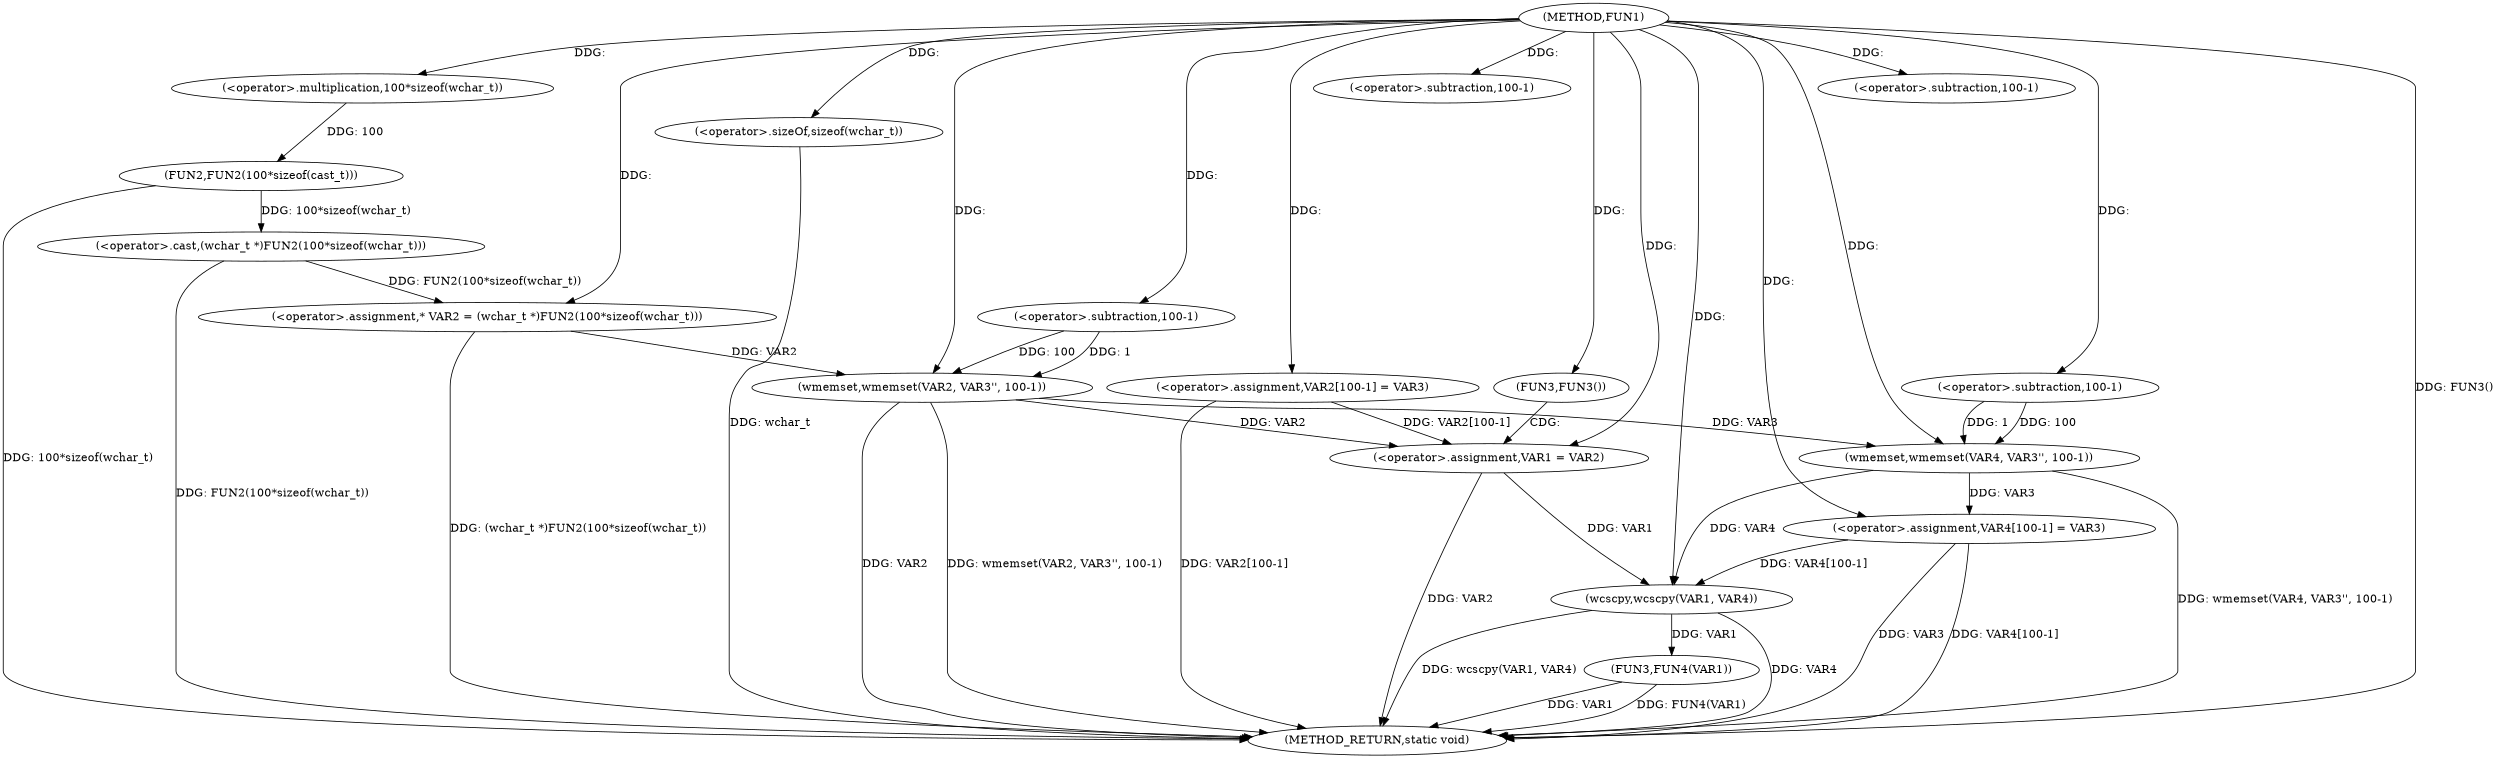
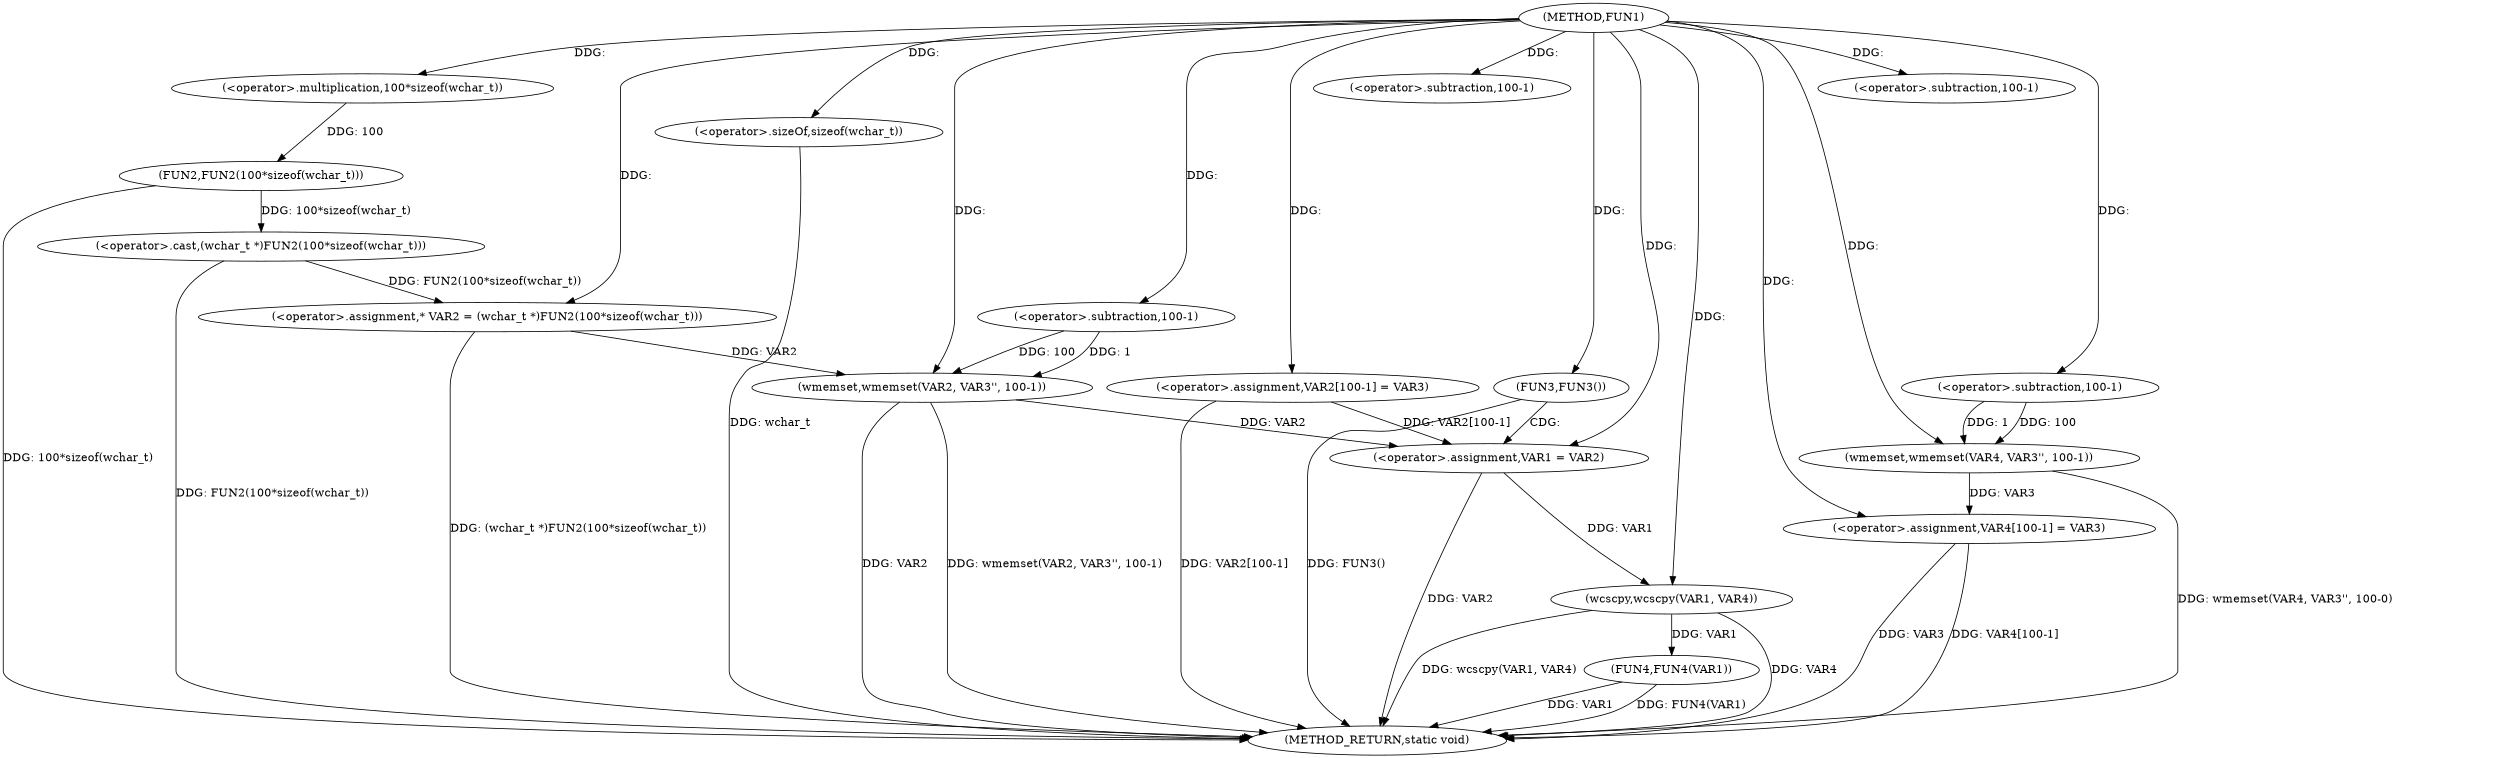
(261, 176) -> (261, 176)
(1454, 411) -> none
(2415, 457) -> (1307, 484)
(1754, 494) -> none
(1774, 554) -> none
(2285, 599) -> (2285, 599)
(1672, 670) -> (1672, 670)
